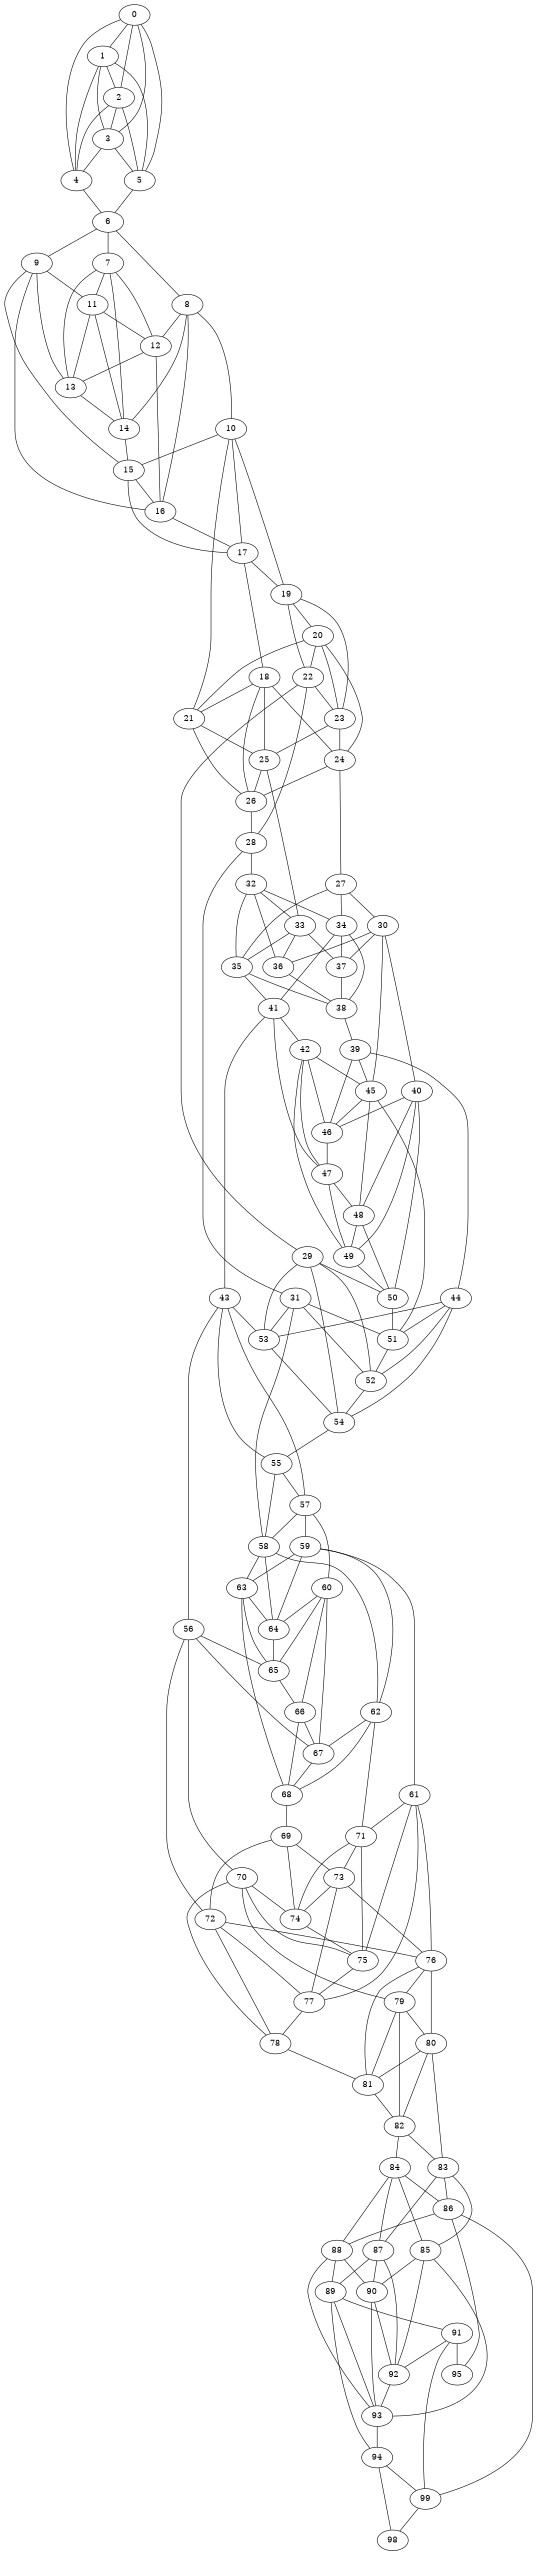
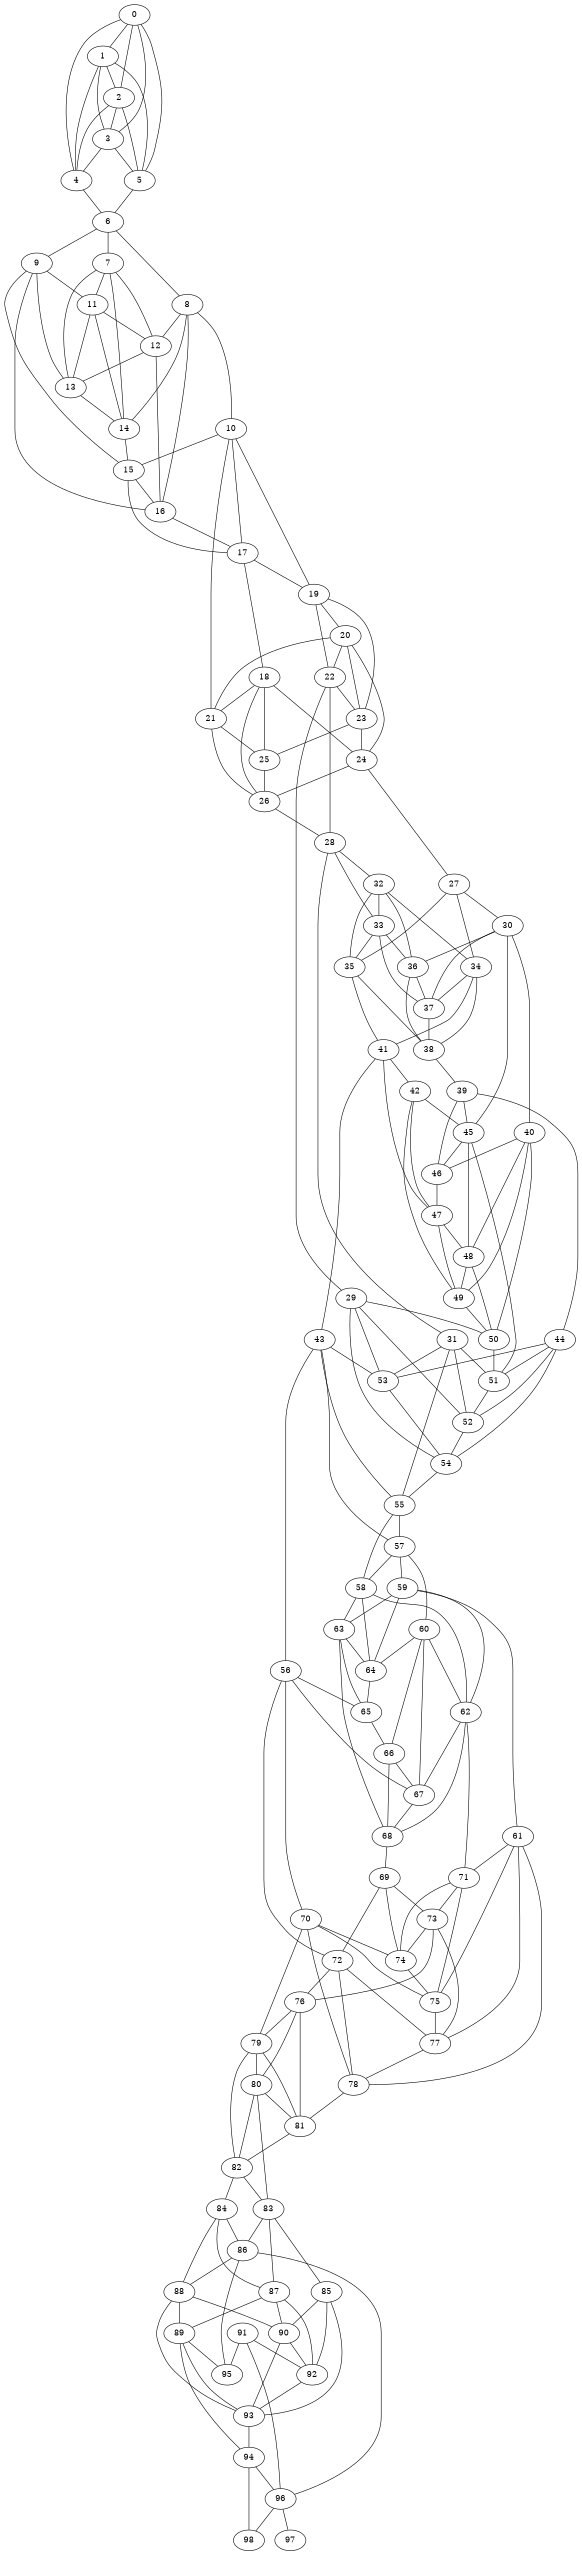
(283, 843) -> (353, 885)
none -> (421, 988)
(316, 1091) -> none
(261, 1421) -> (426, 1423)
(301, 1630) -> (445, 1671)
(428, 1877) -> (536, 2027)
(408, 2204) -> none
(392, 2316) -> (203, 2354)
(425, 2499) -> (281, 2499)
none -> (290, 2540)
